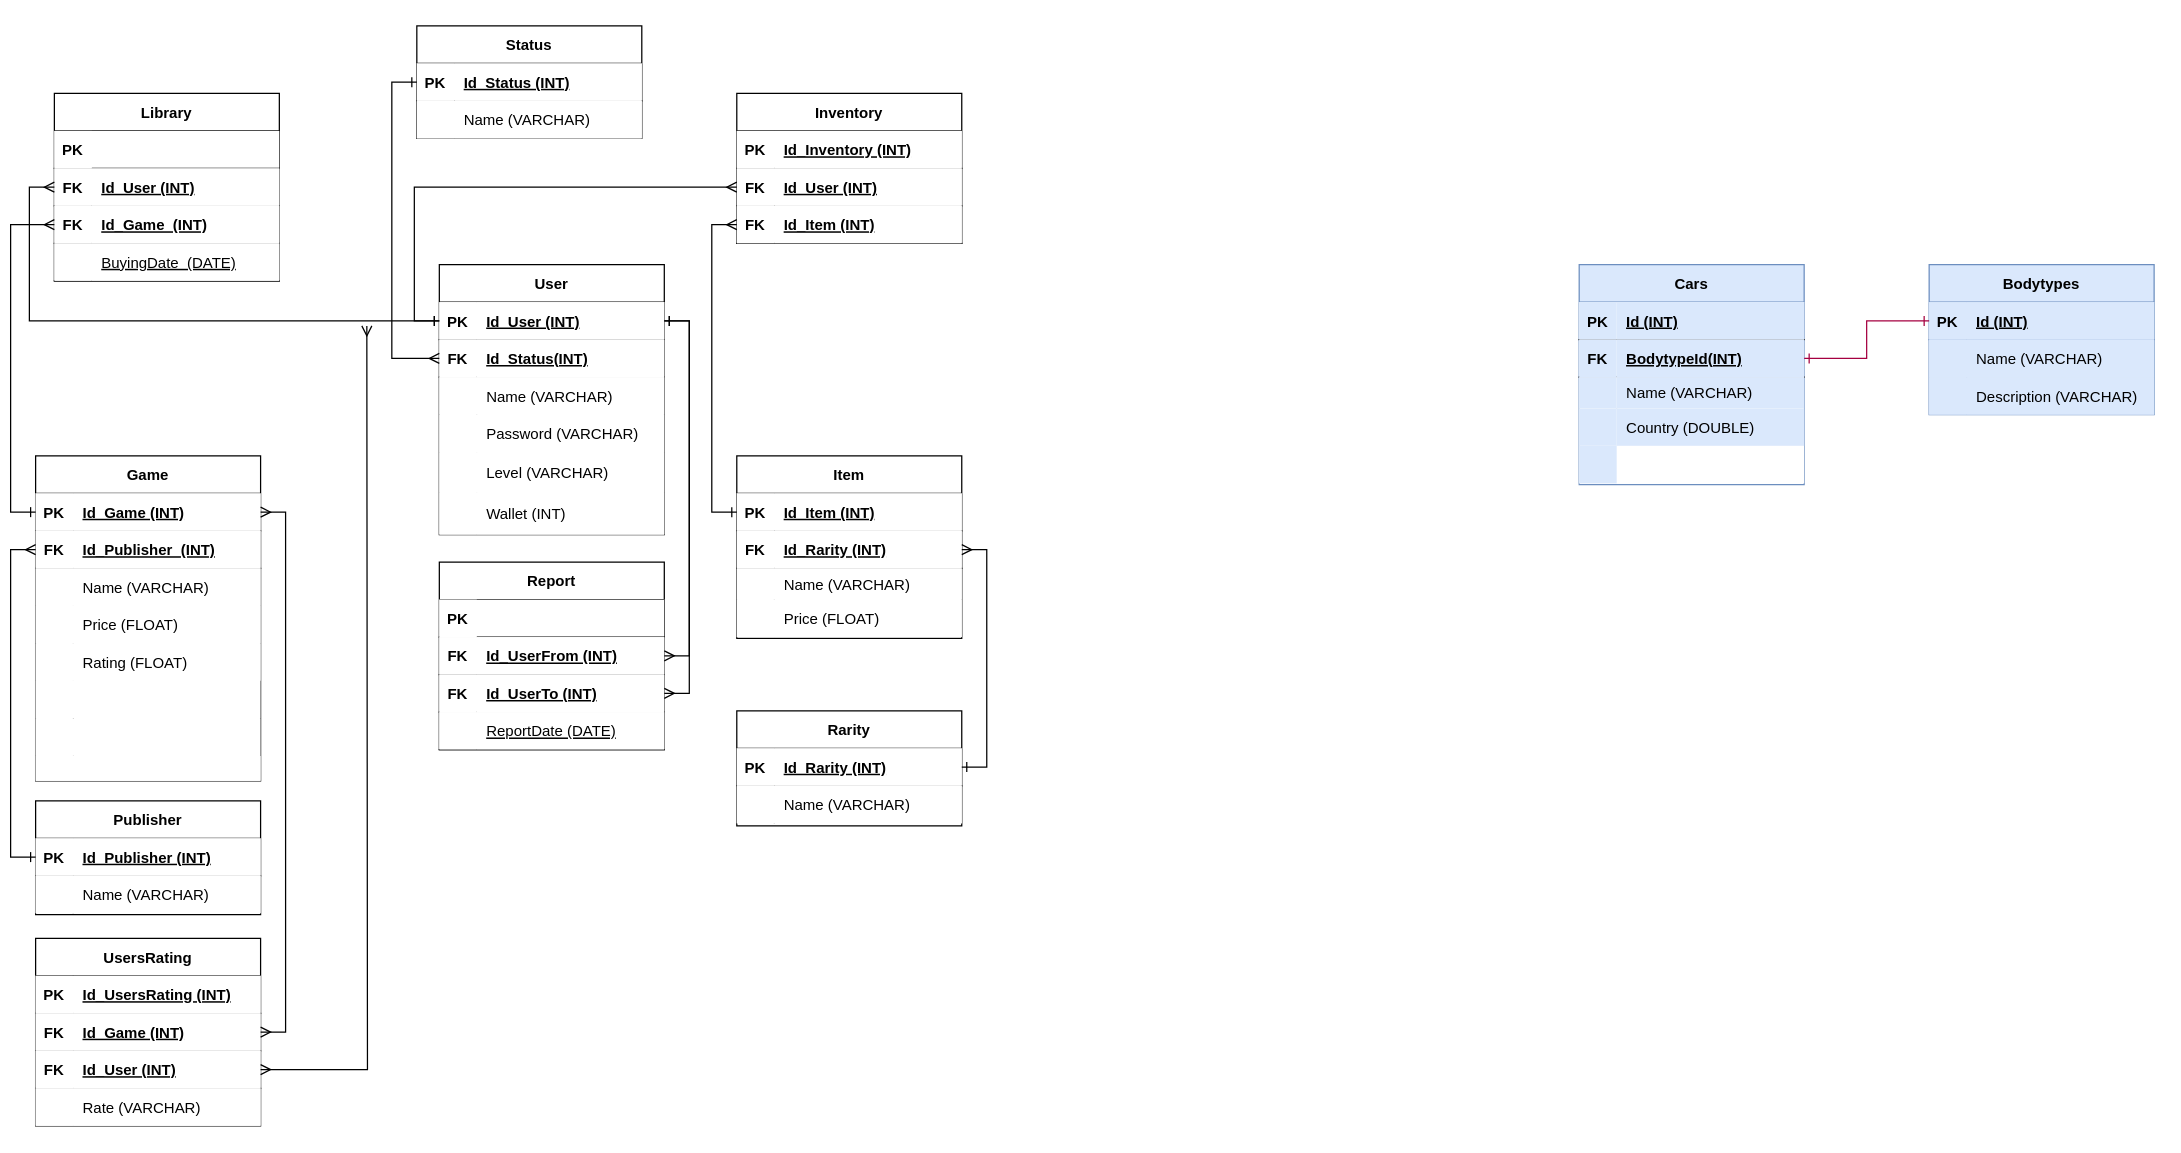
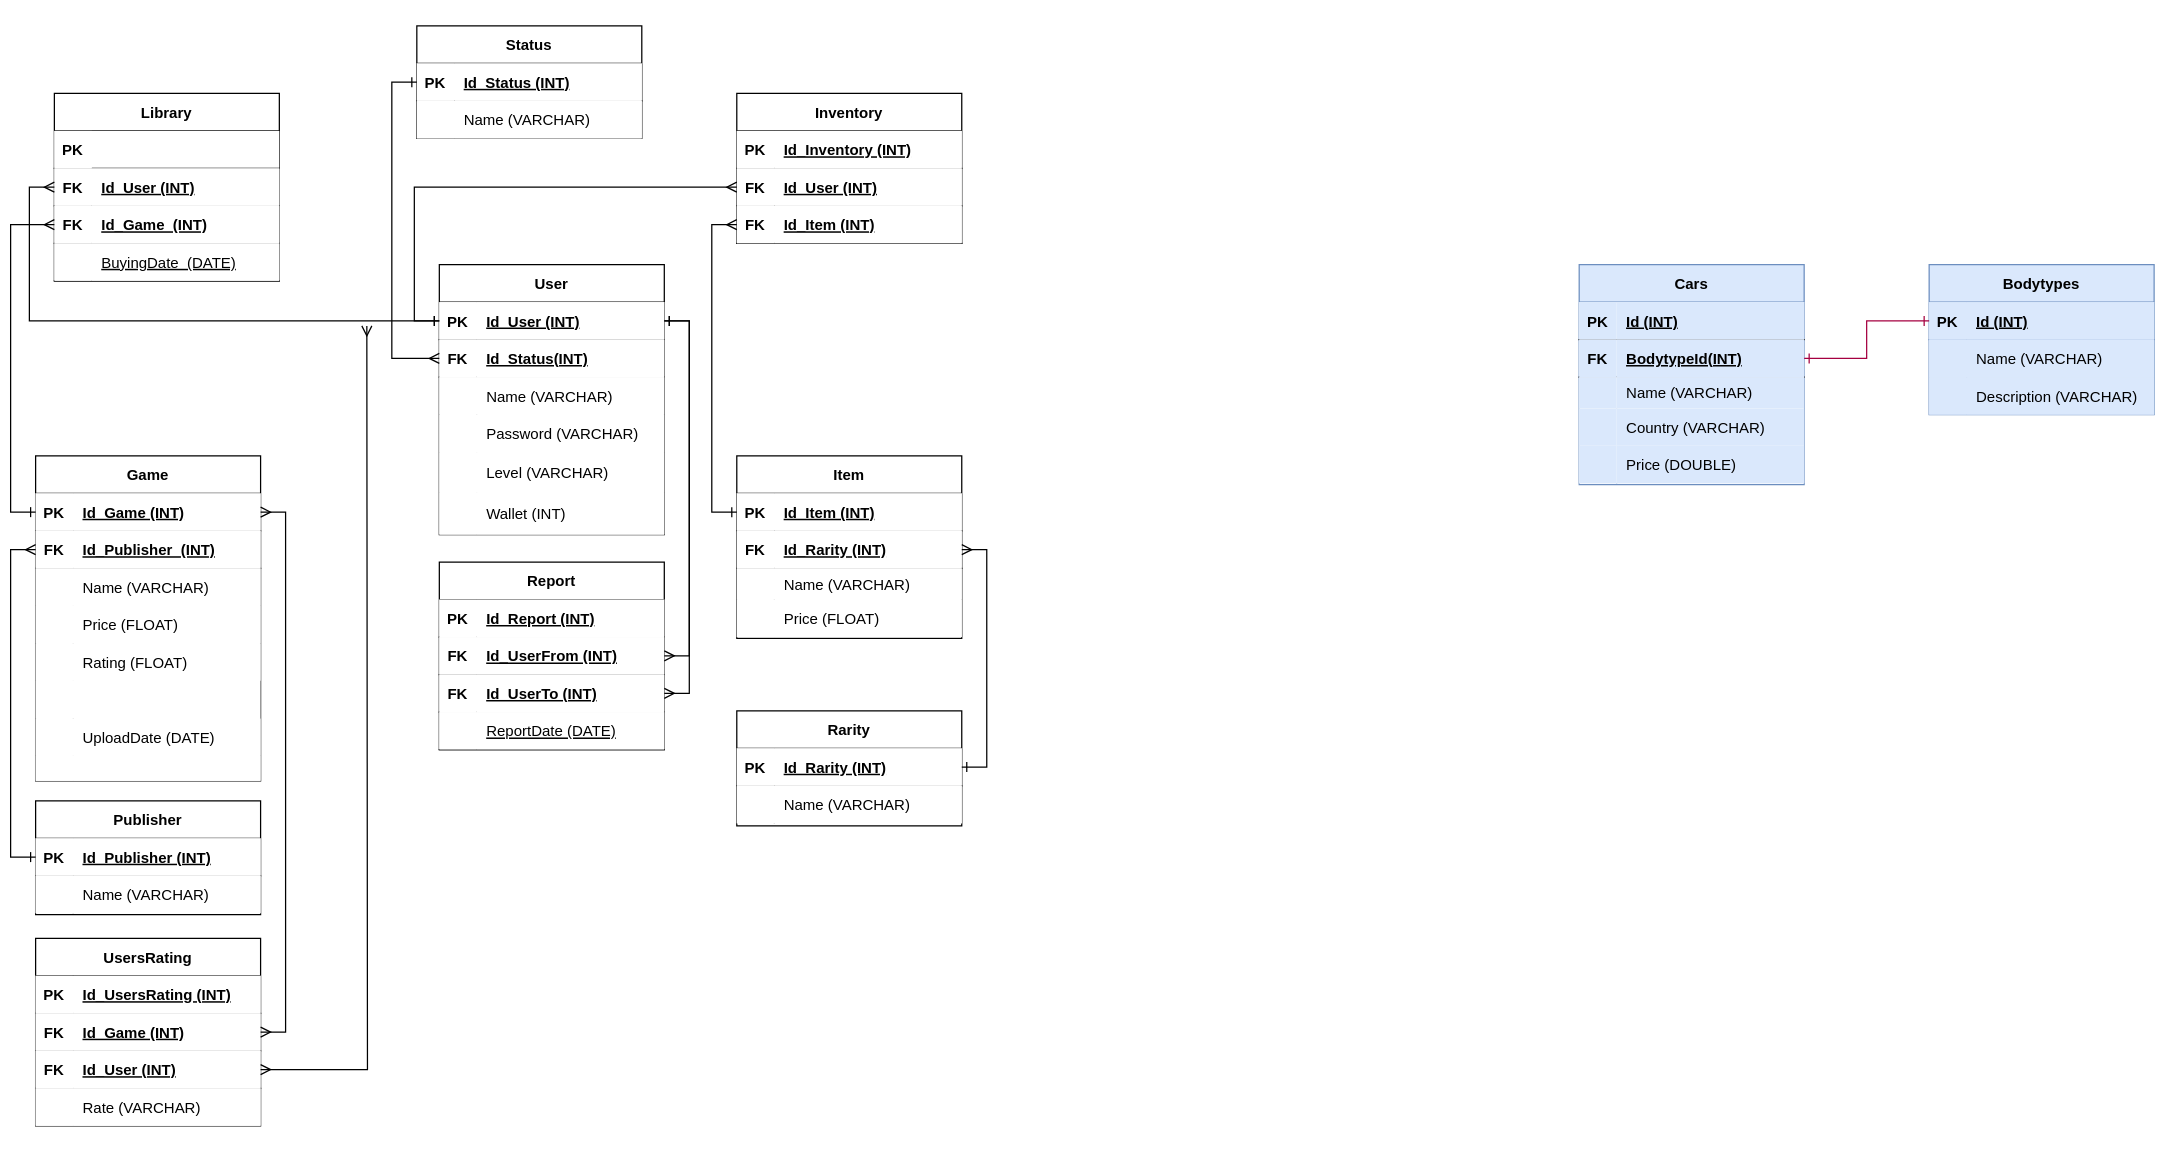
(1692, 428) -> (1696, 428)
none -> (1711, 464)
none -> (571, 618)
none -> (167, 737)
